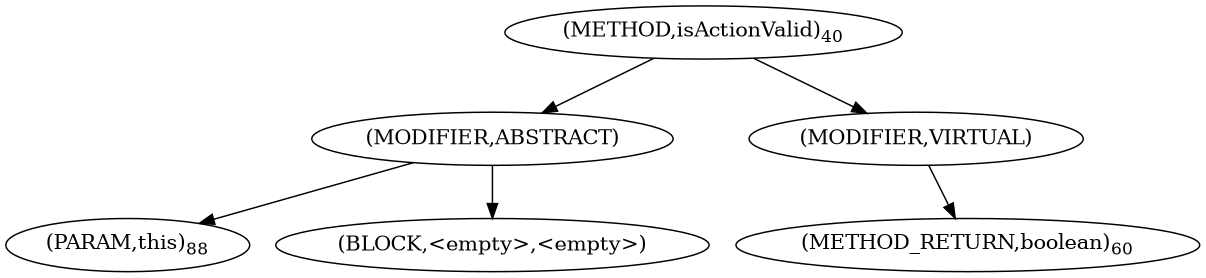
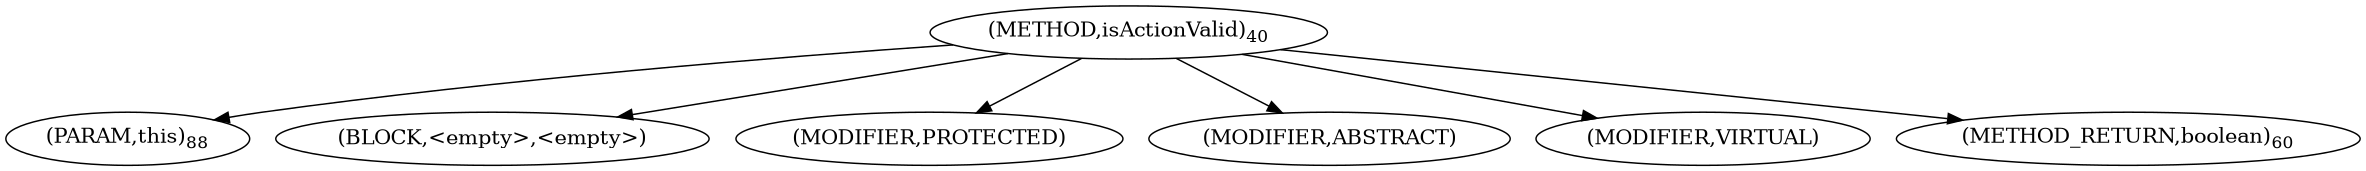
none -> (929, 139)
(492, 185) -> (820, 84)
(939, 185) -> (1614, 84)
(314, 191) -> (590, 75)
